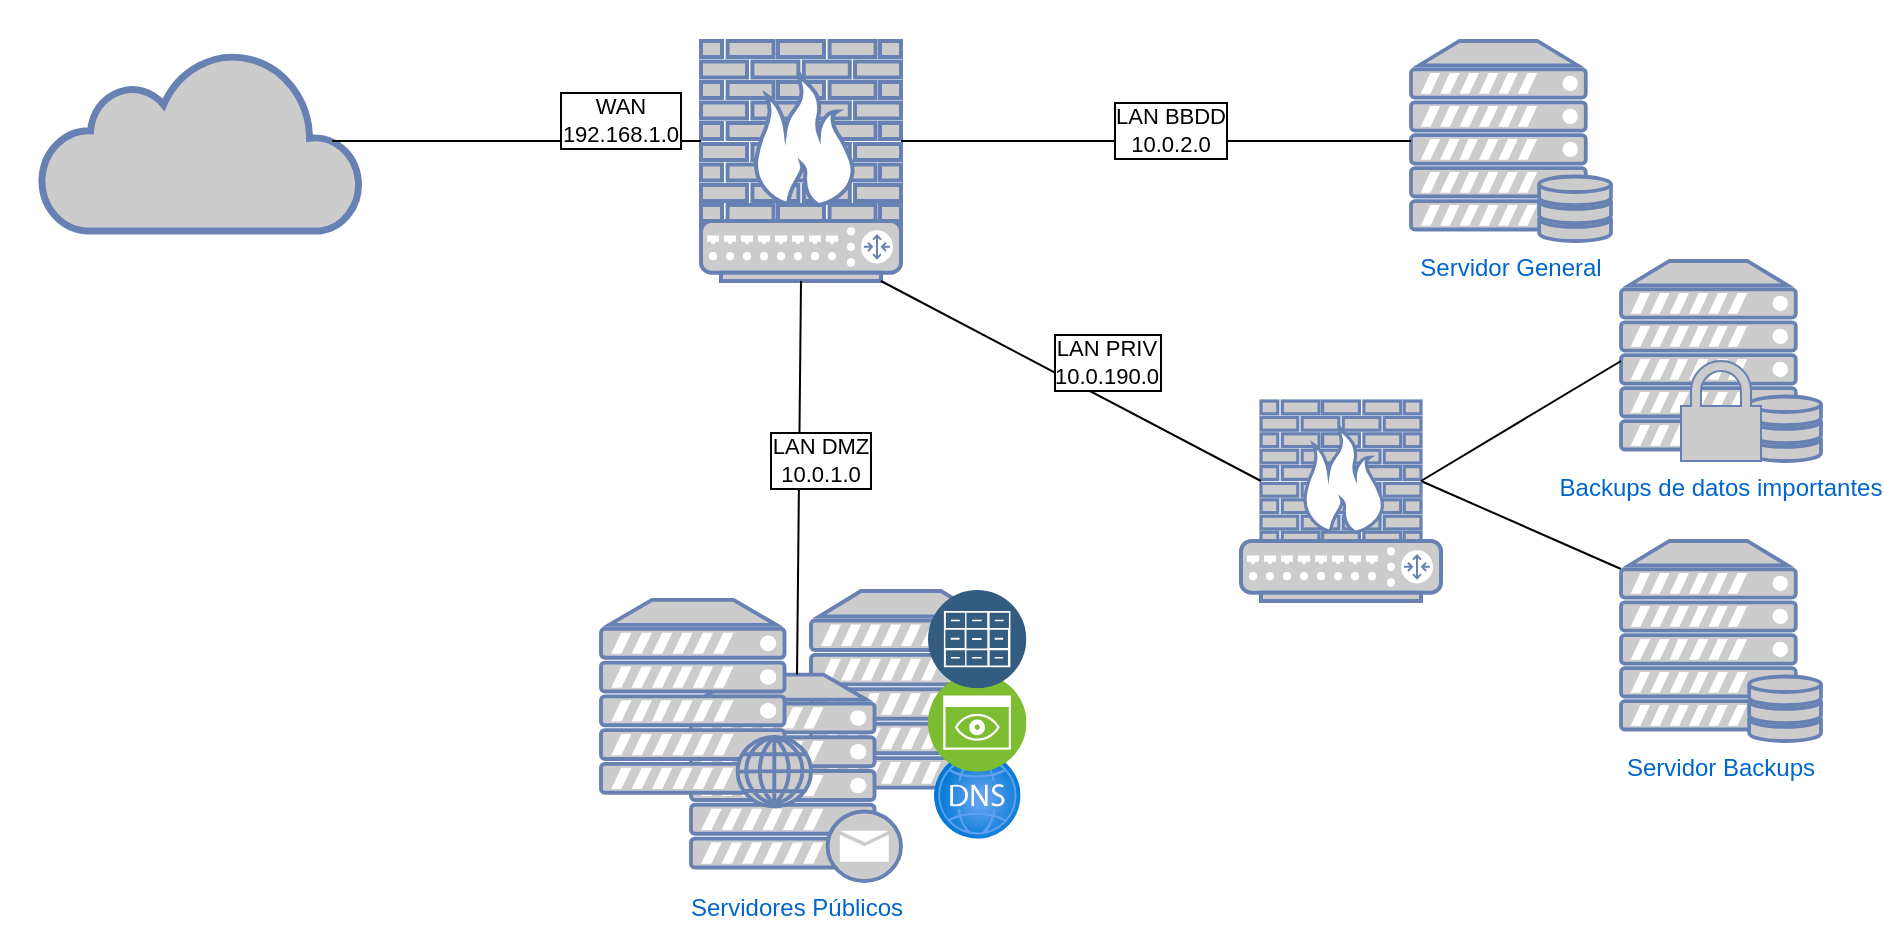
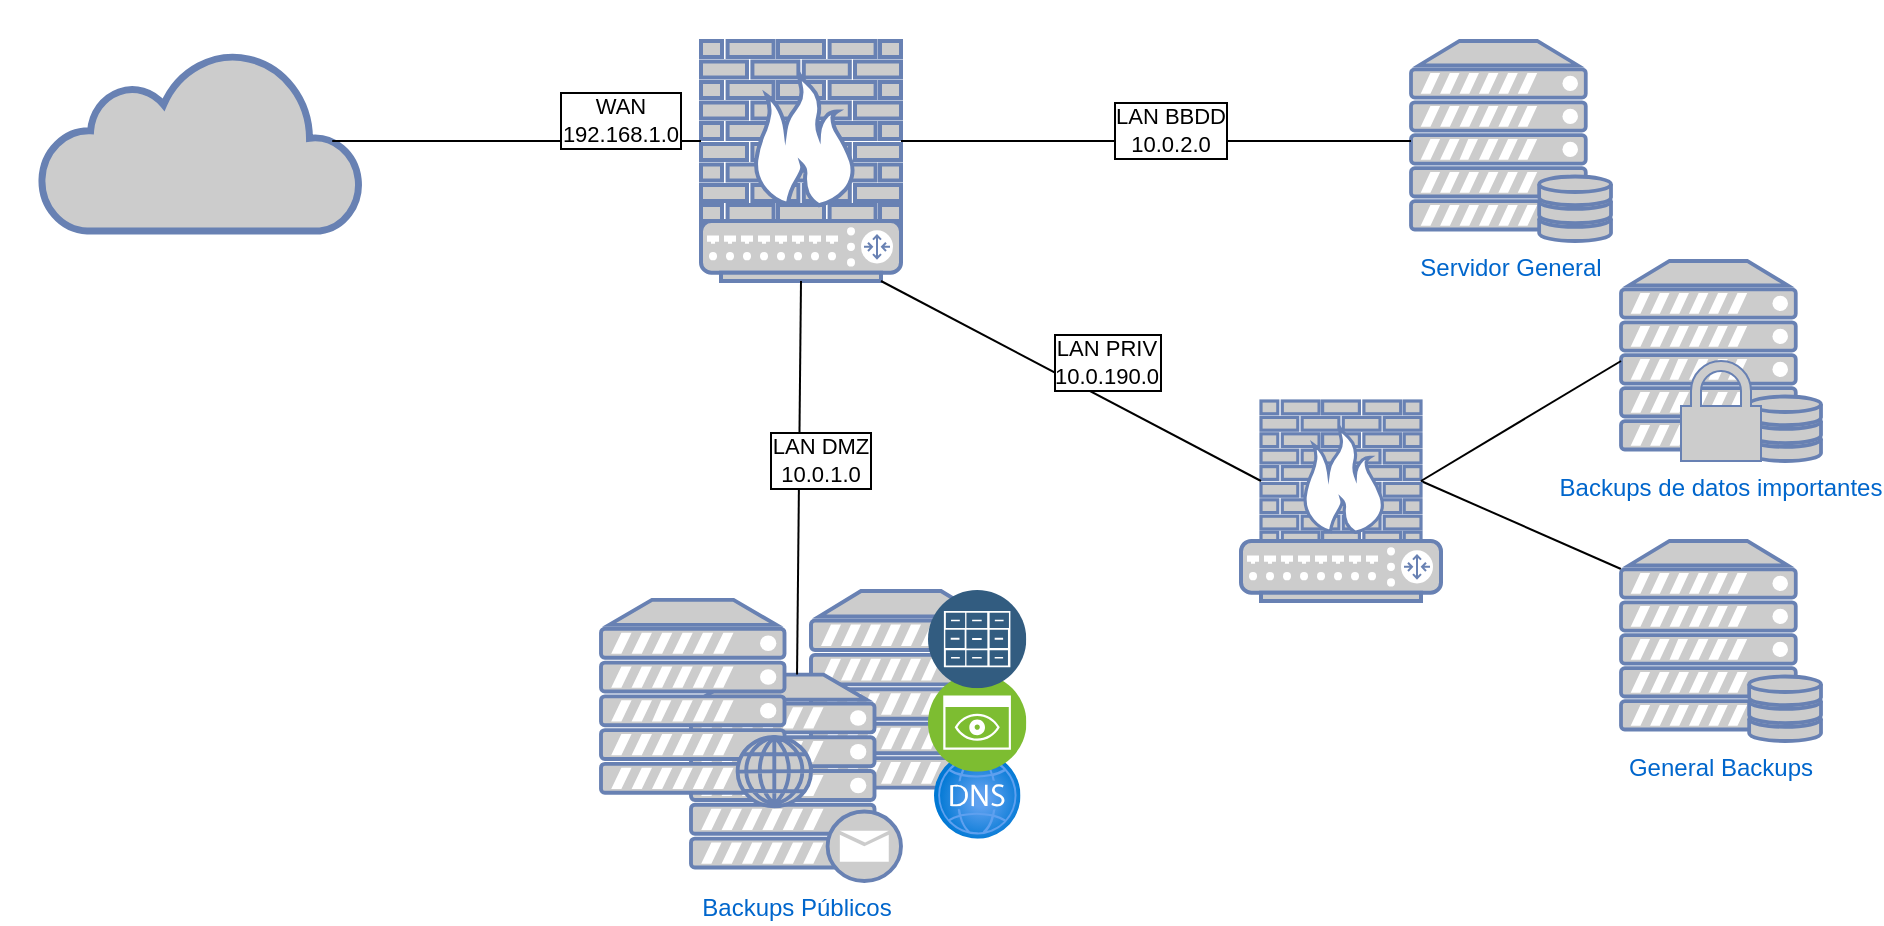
(1722, 769) -> (1722, 769)
(798, 909) -> (798, 909)
